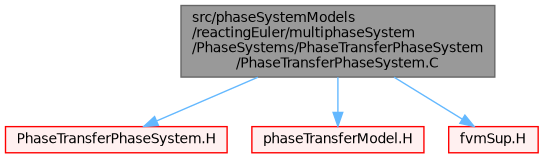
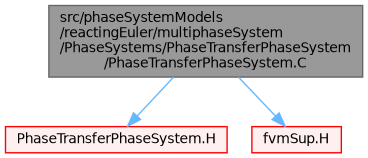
(338, 140) -> none
